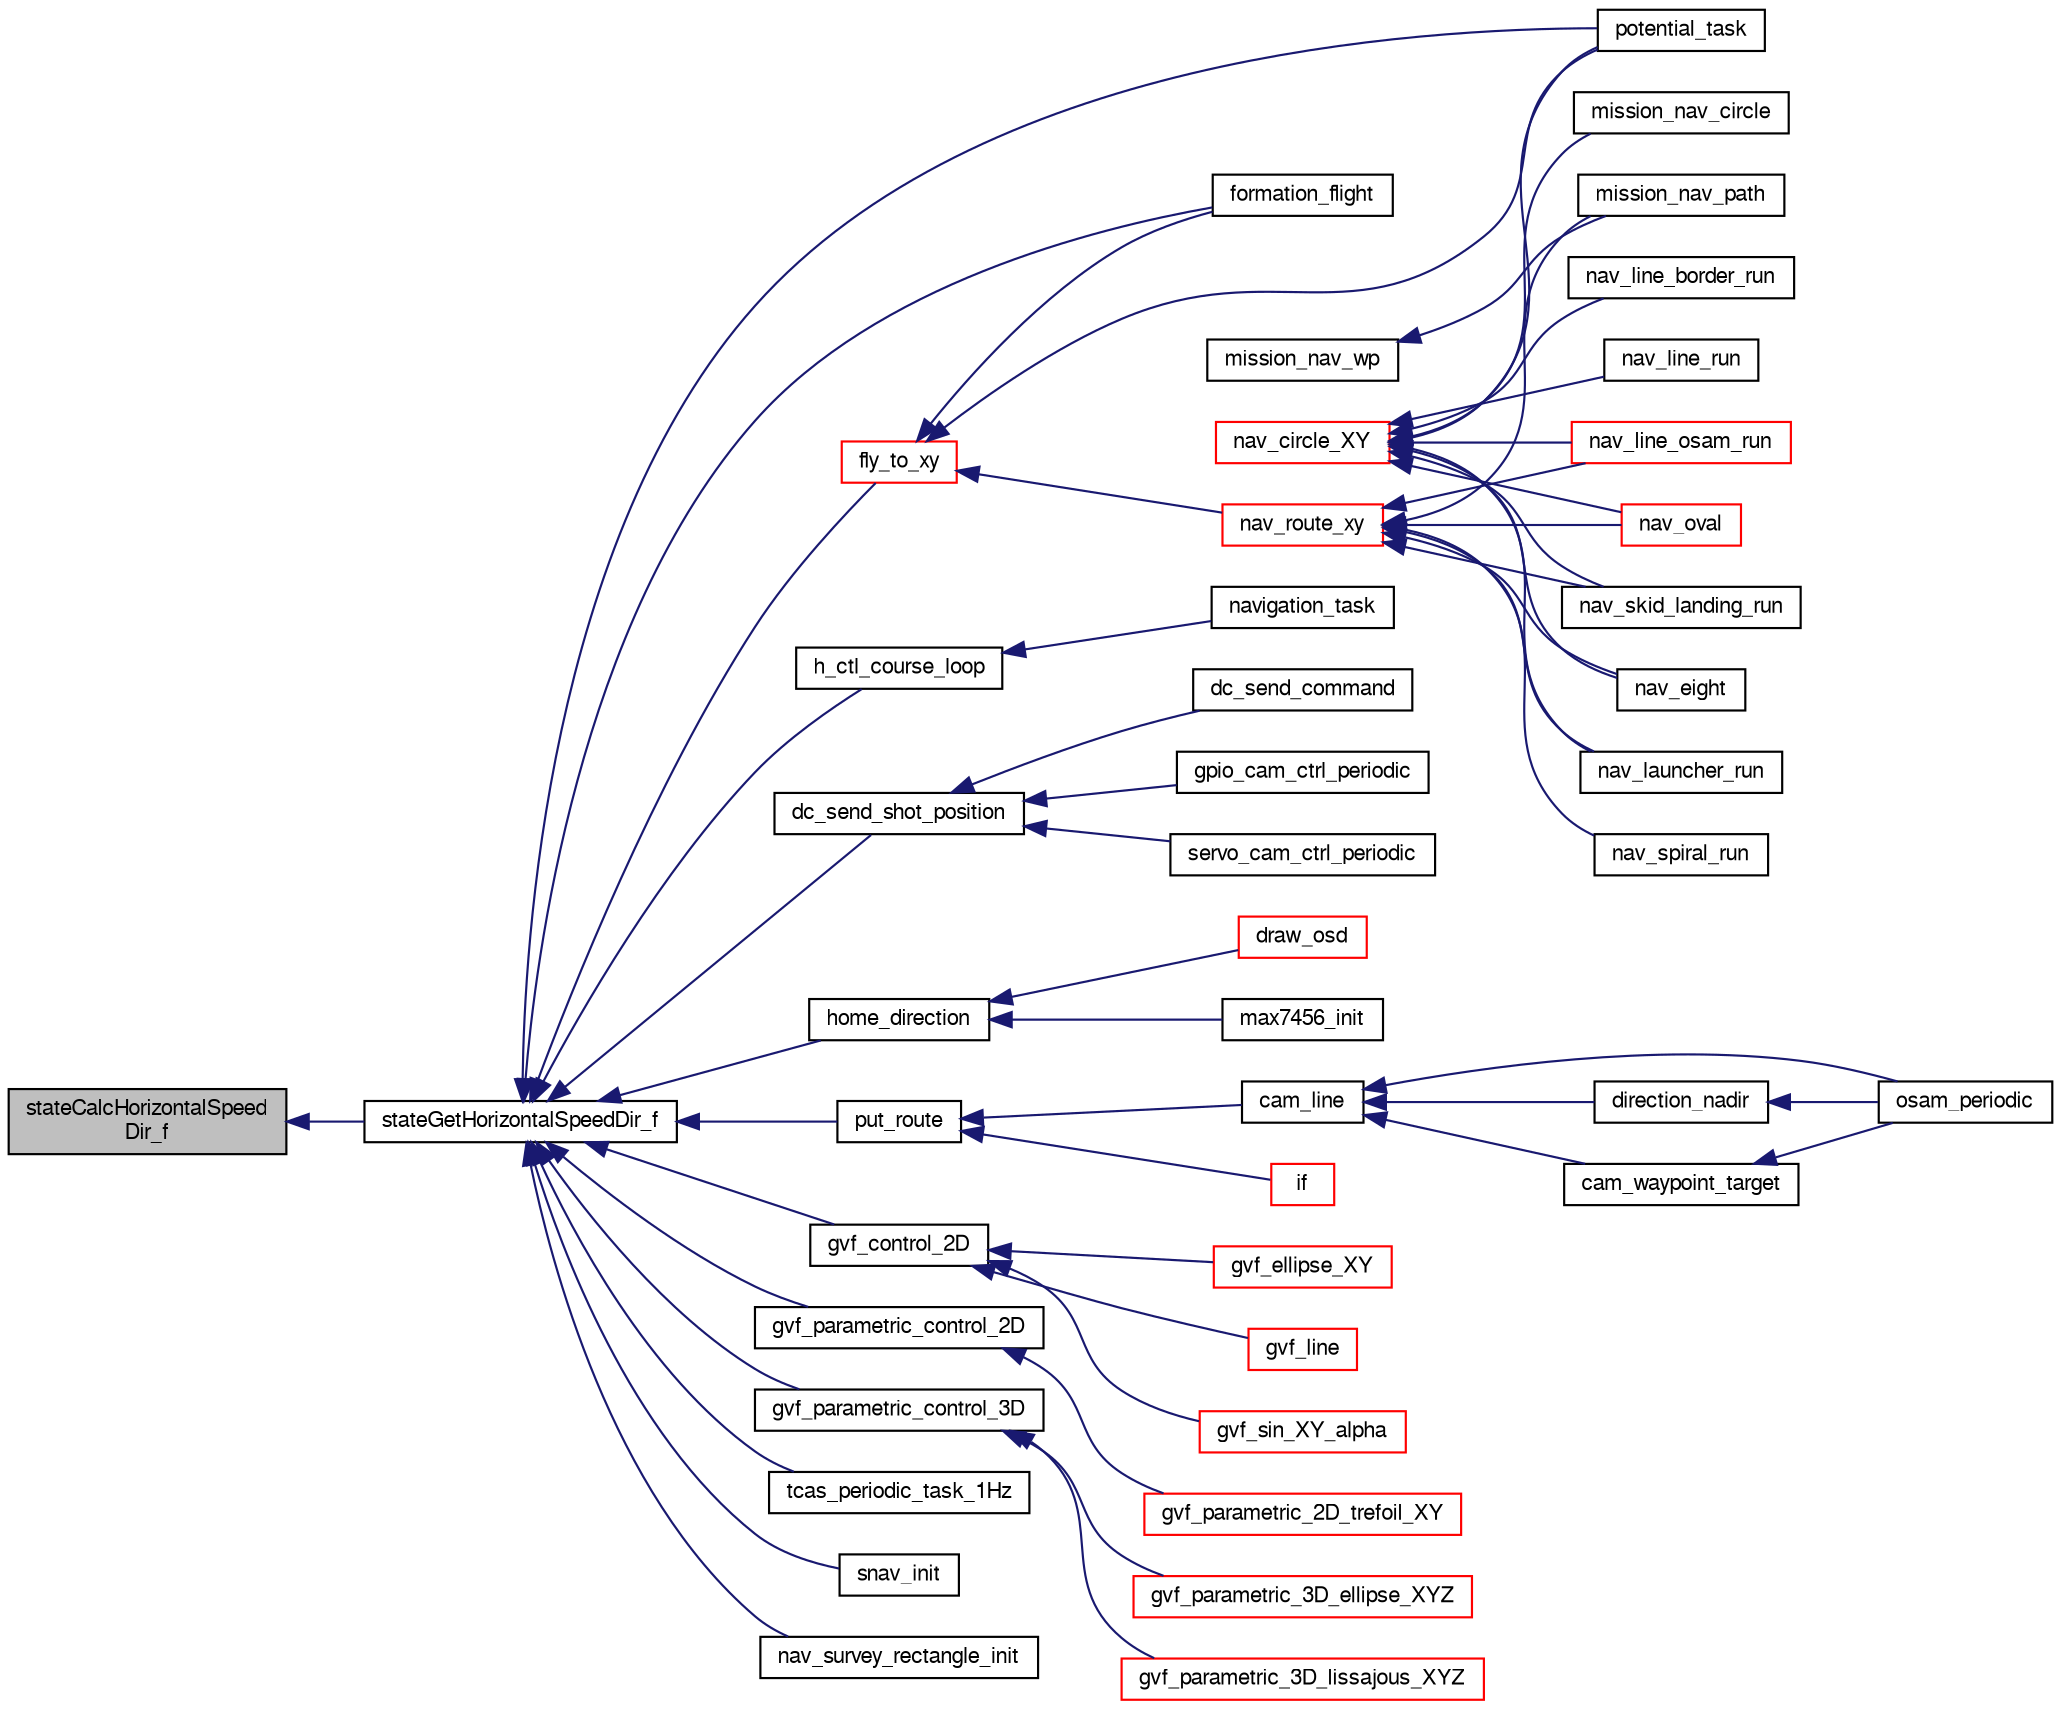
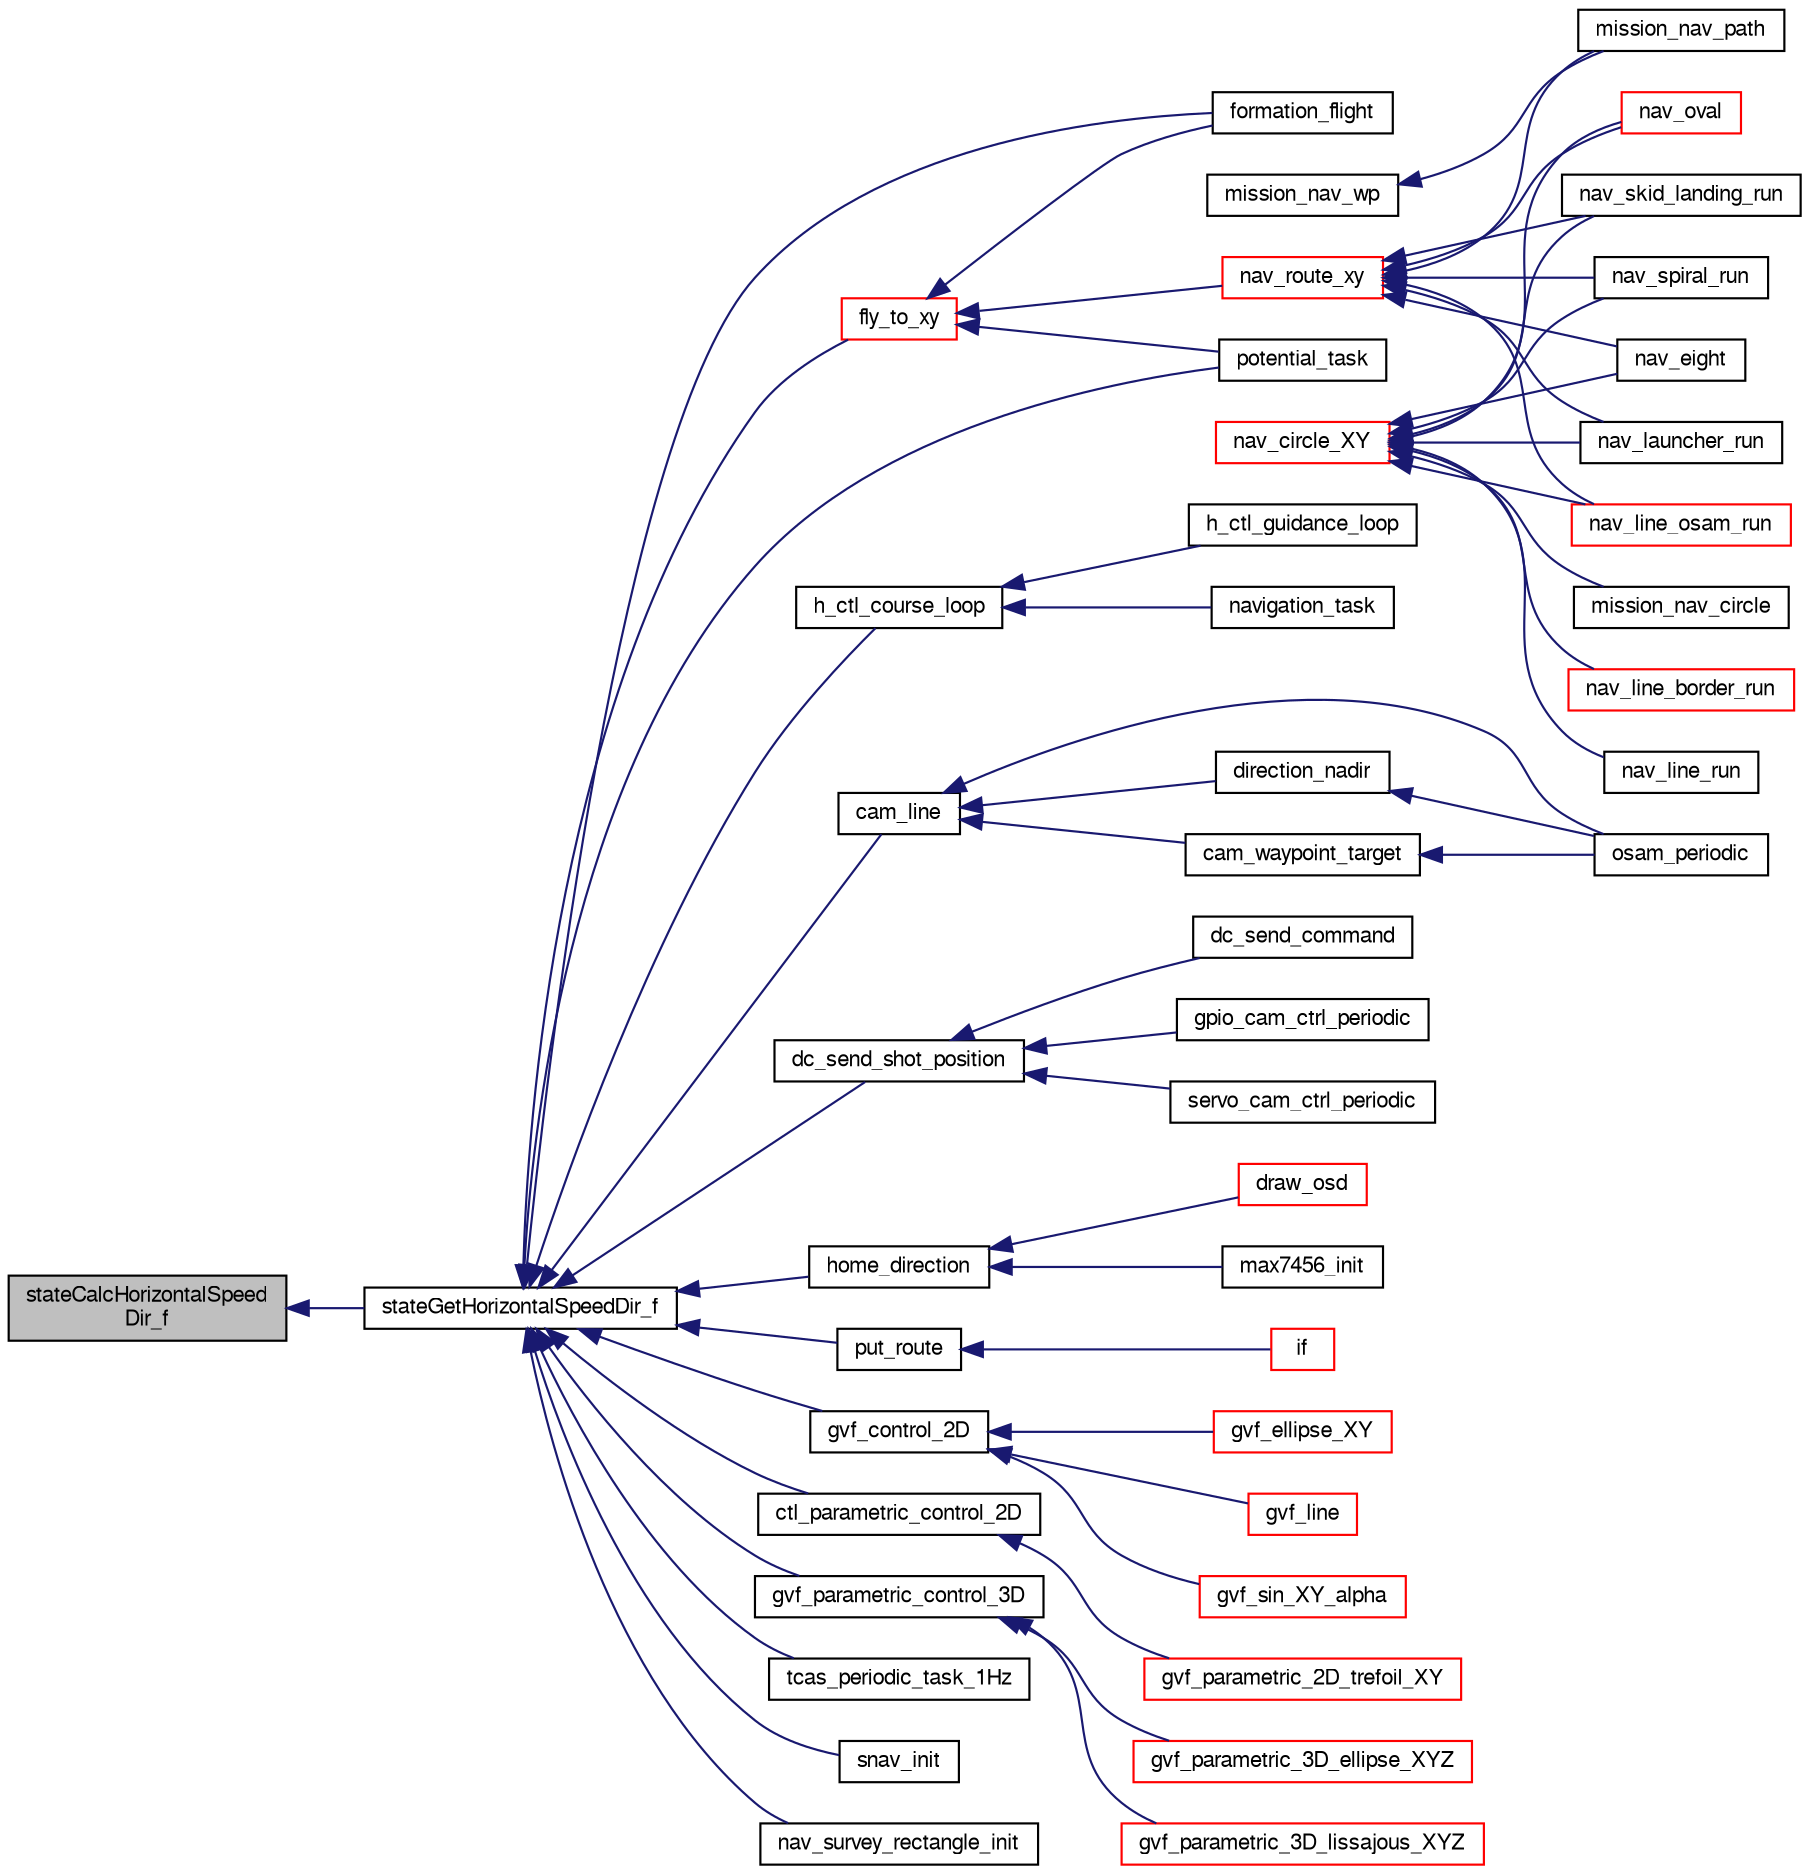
(1527, 256) -> (1535, 344)
(1681, 278) -> (1681, 690)
none -> (1303, 525)
(1113, 1111) -> (717, 1052)
(899, 1328) -> (899, 1514)
